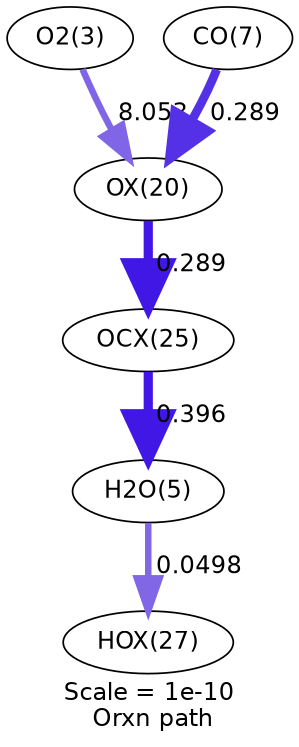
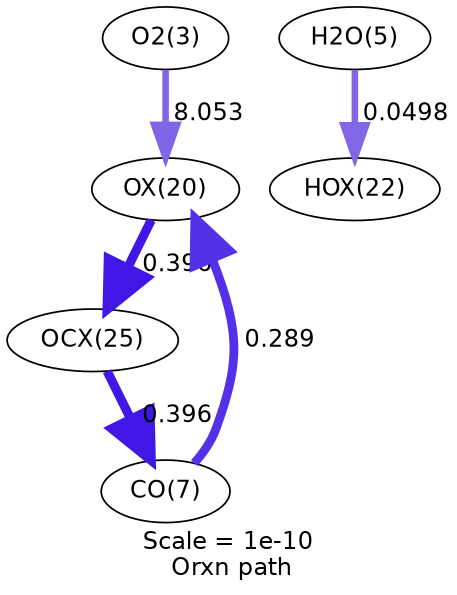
(188, 265) -> (174, 265)
(148, 393) -> (119, 395)
(148, 642) -> (355, 189)
